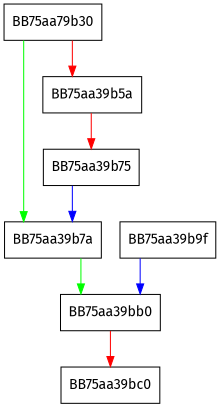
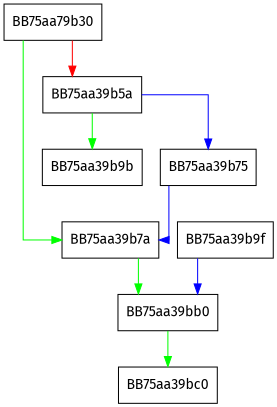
(91, 126) -> (197, 95)
none -> (92, 167)
(110, 344) -> (168, 344)
